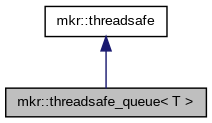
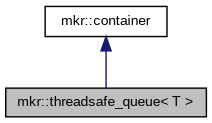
(106, 22) -> (106, 22)
